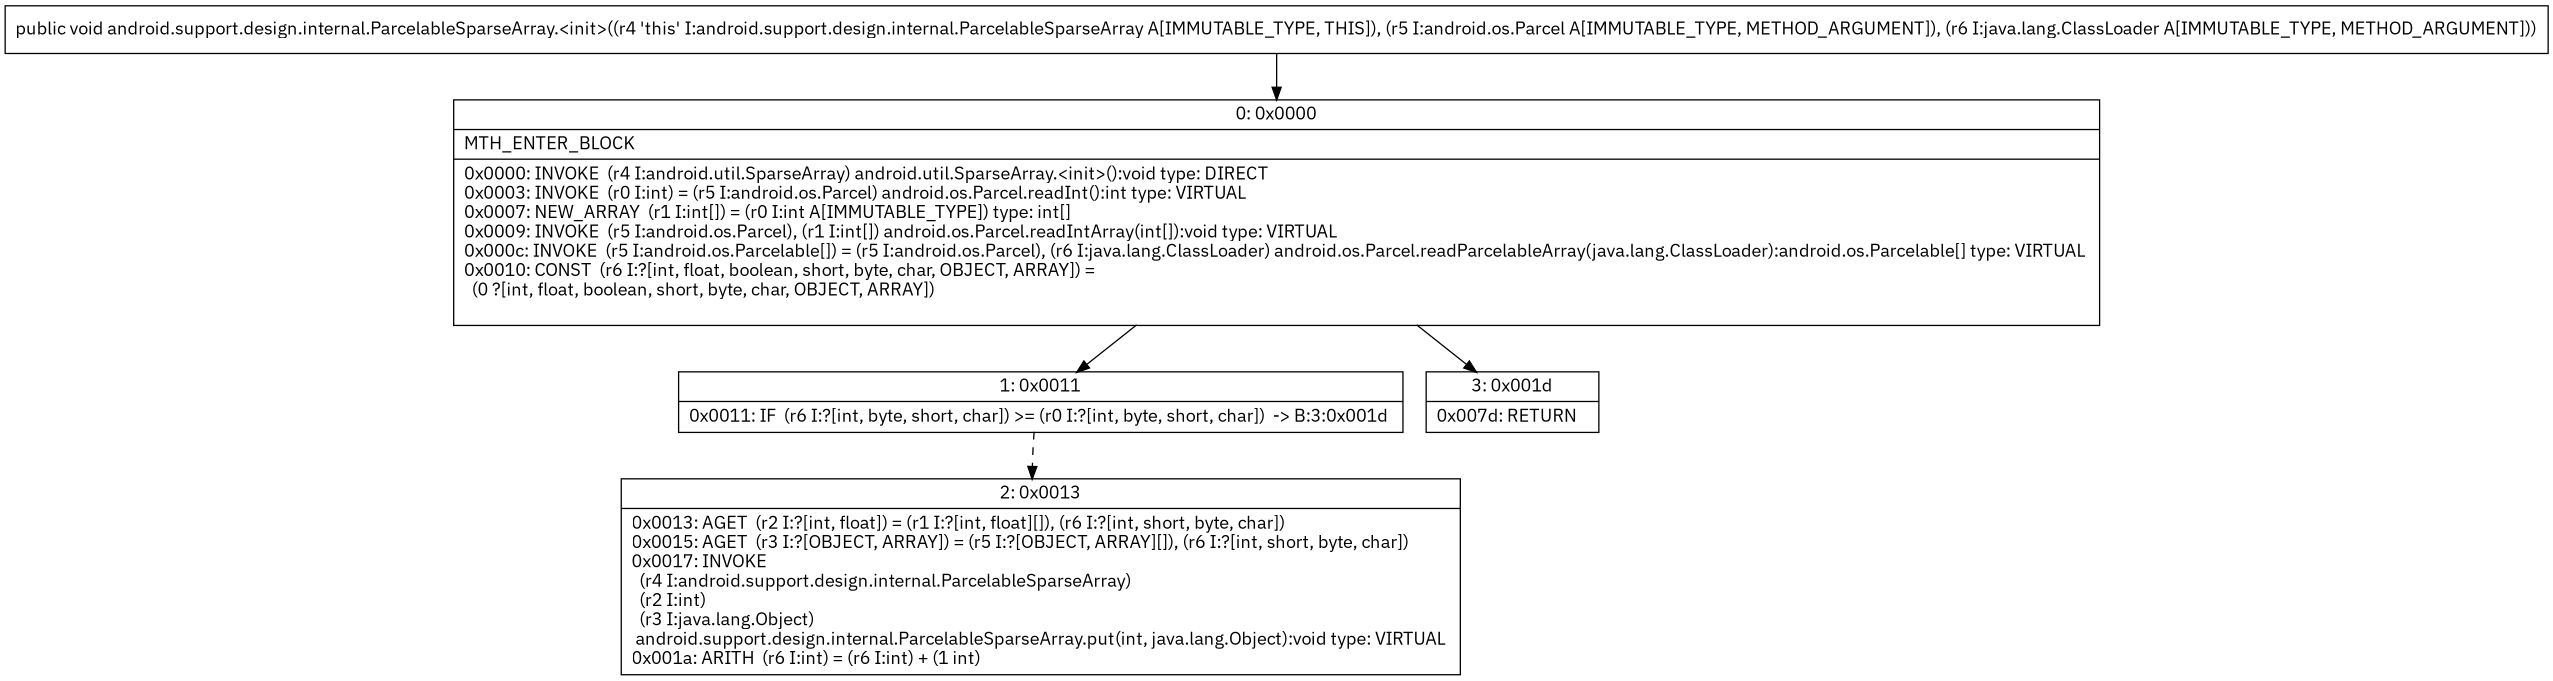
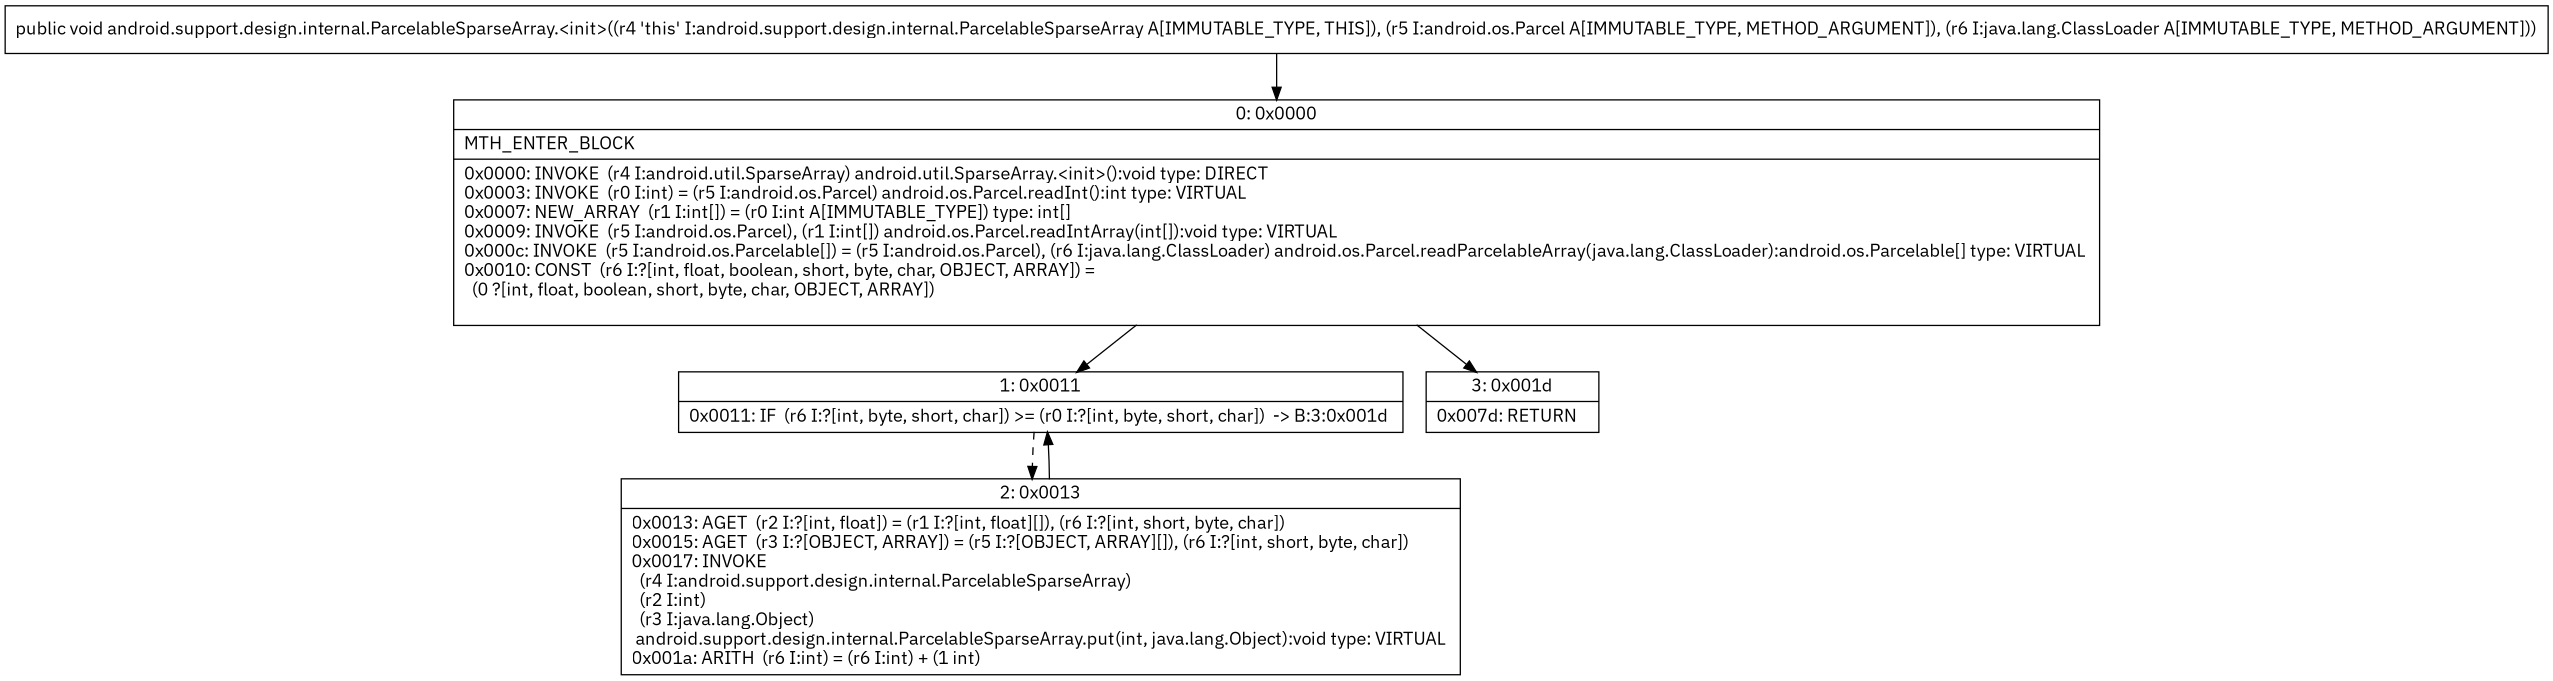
none -> (1049, 462)
